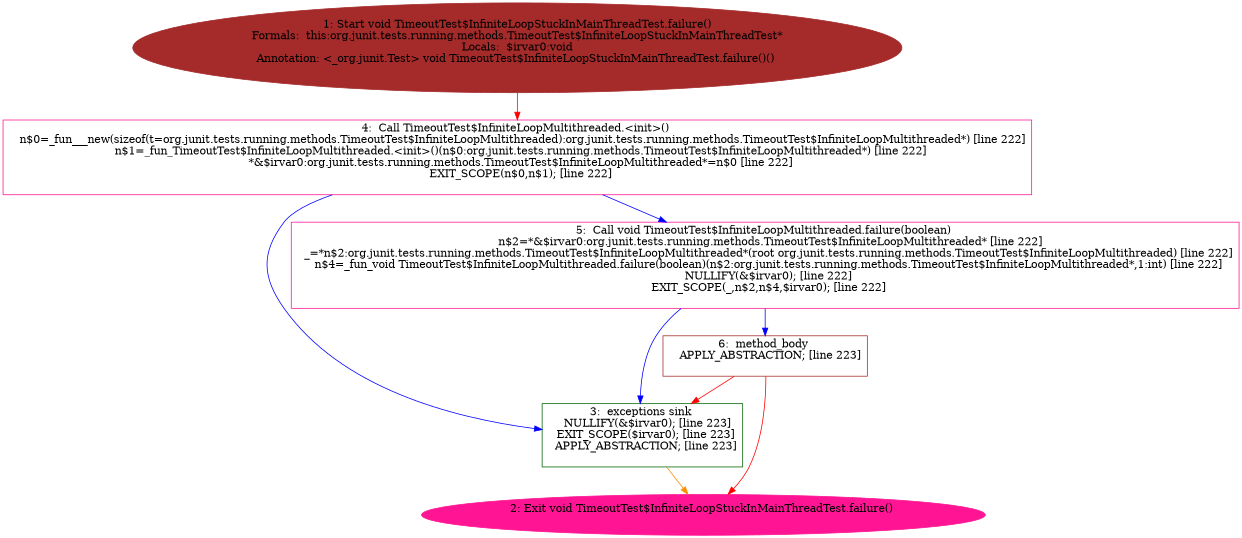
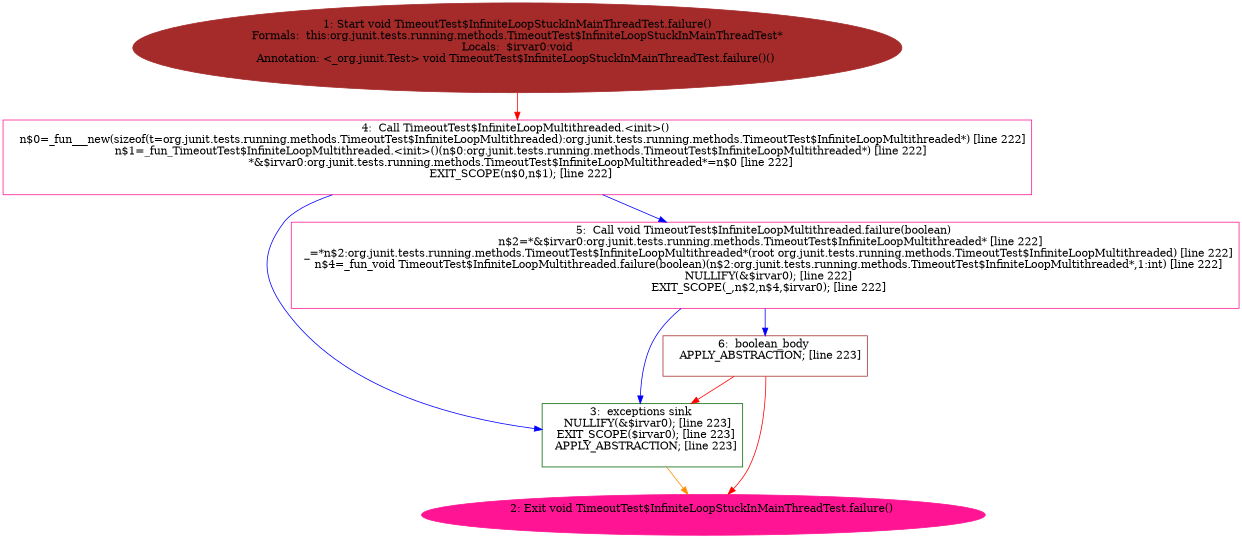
(765, 356) -> (765, 356)
